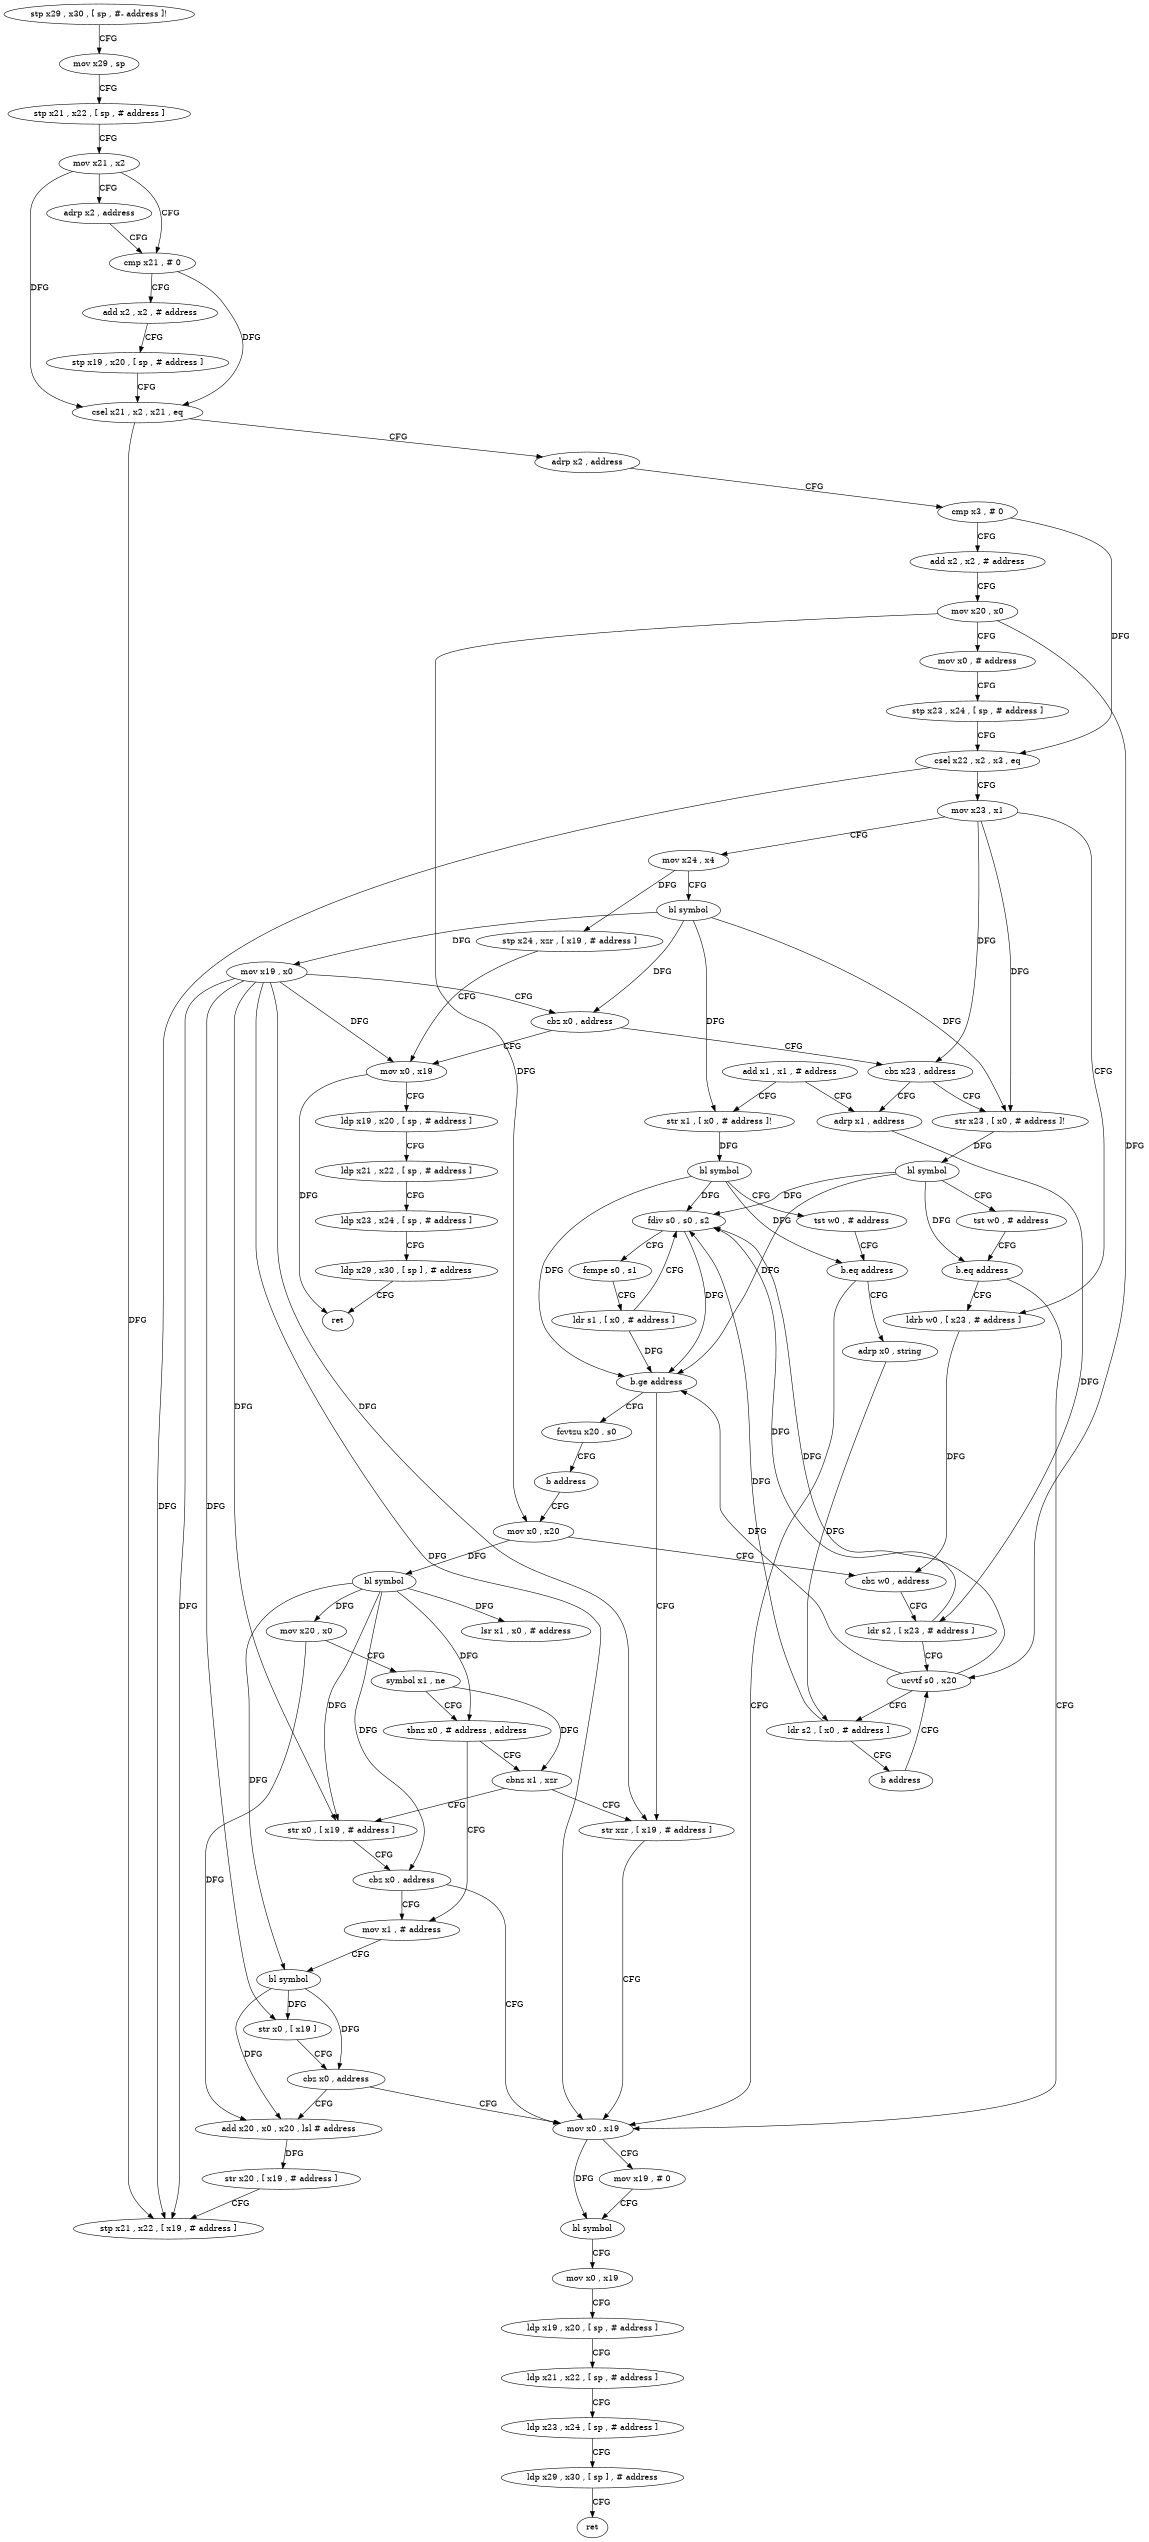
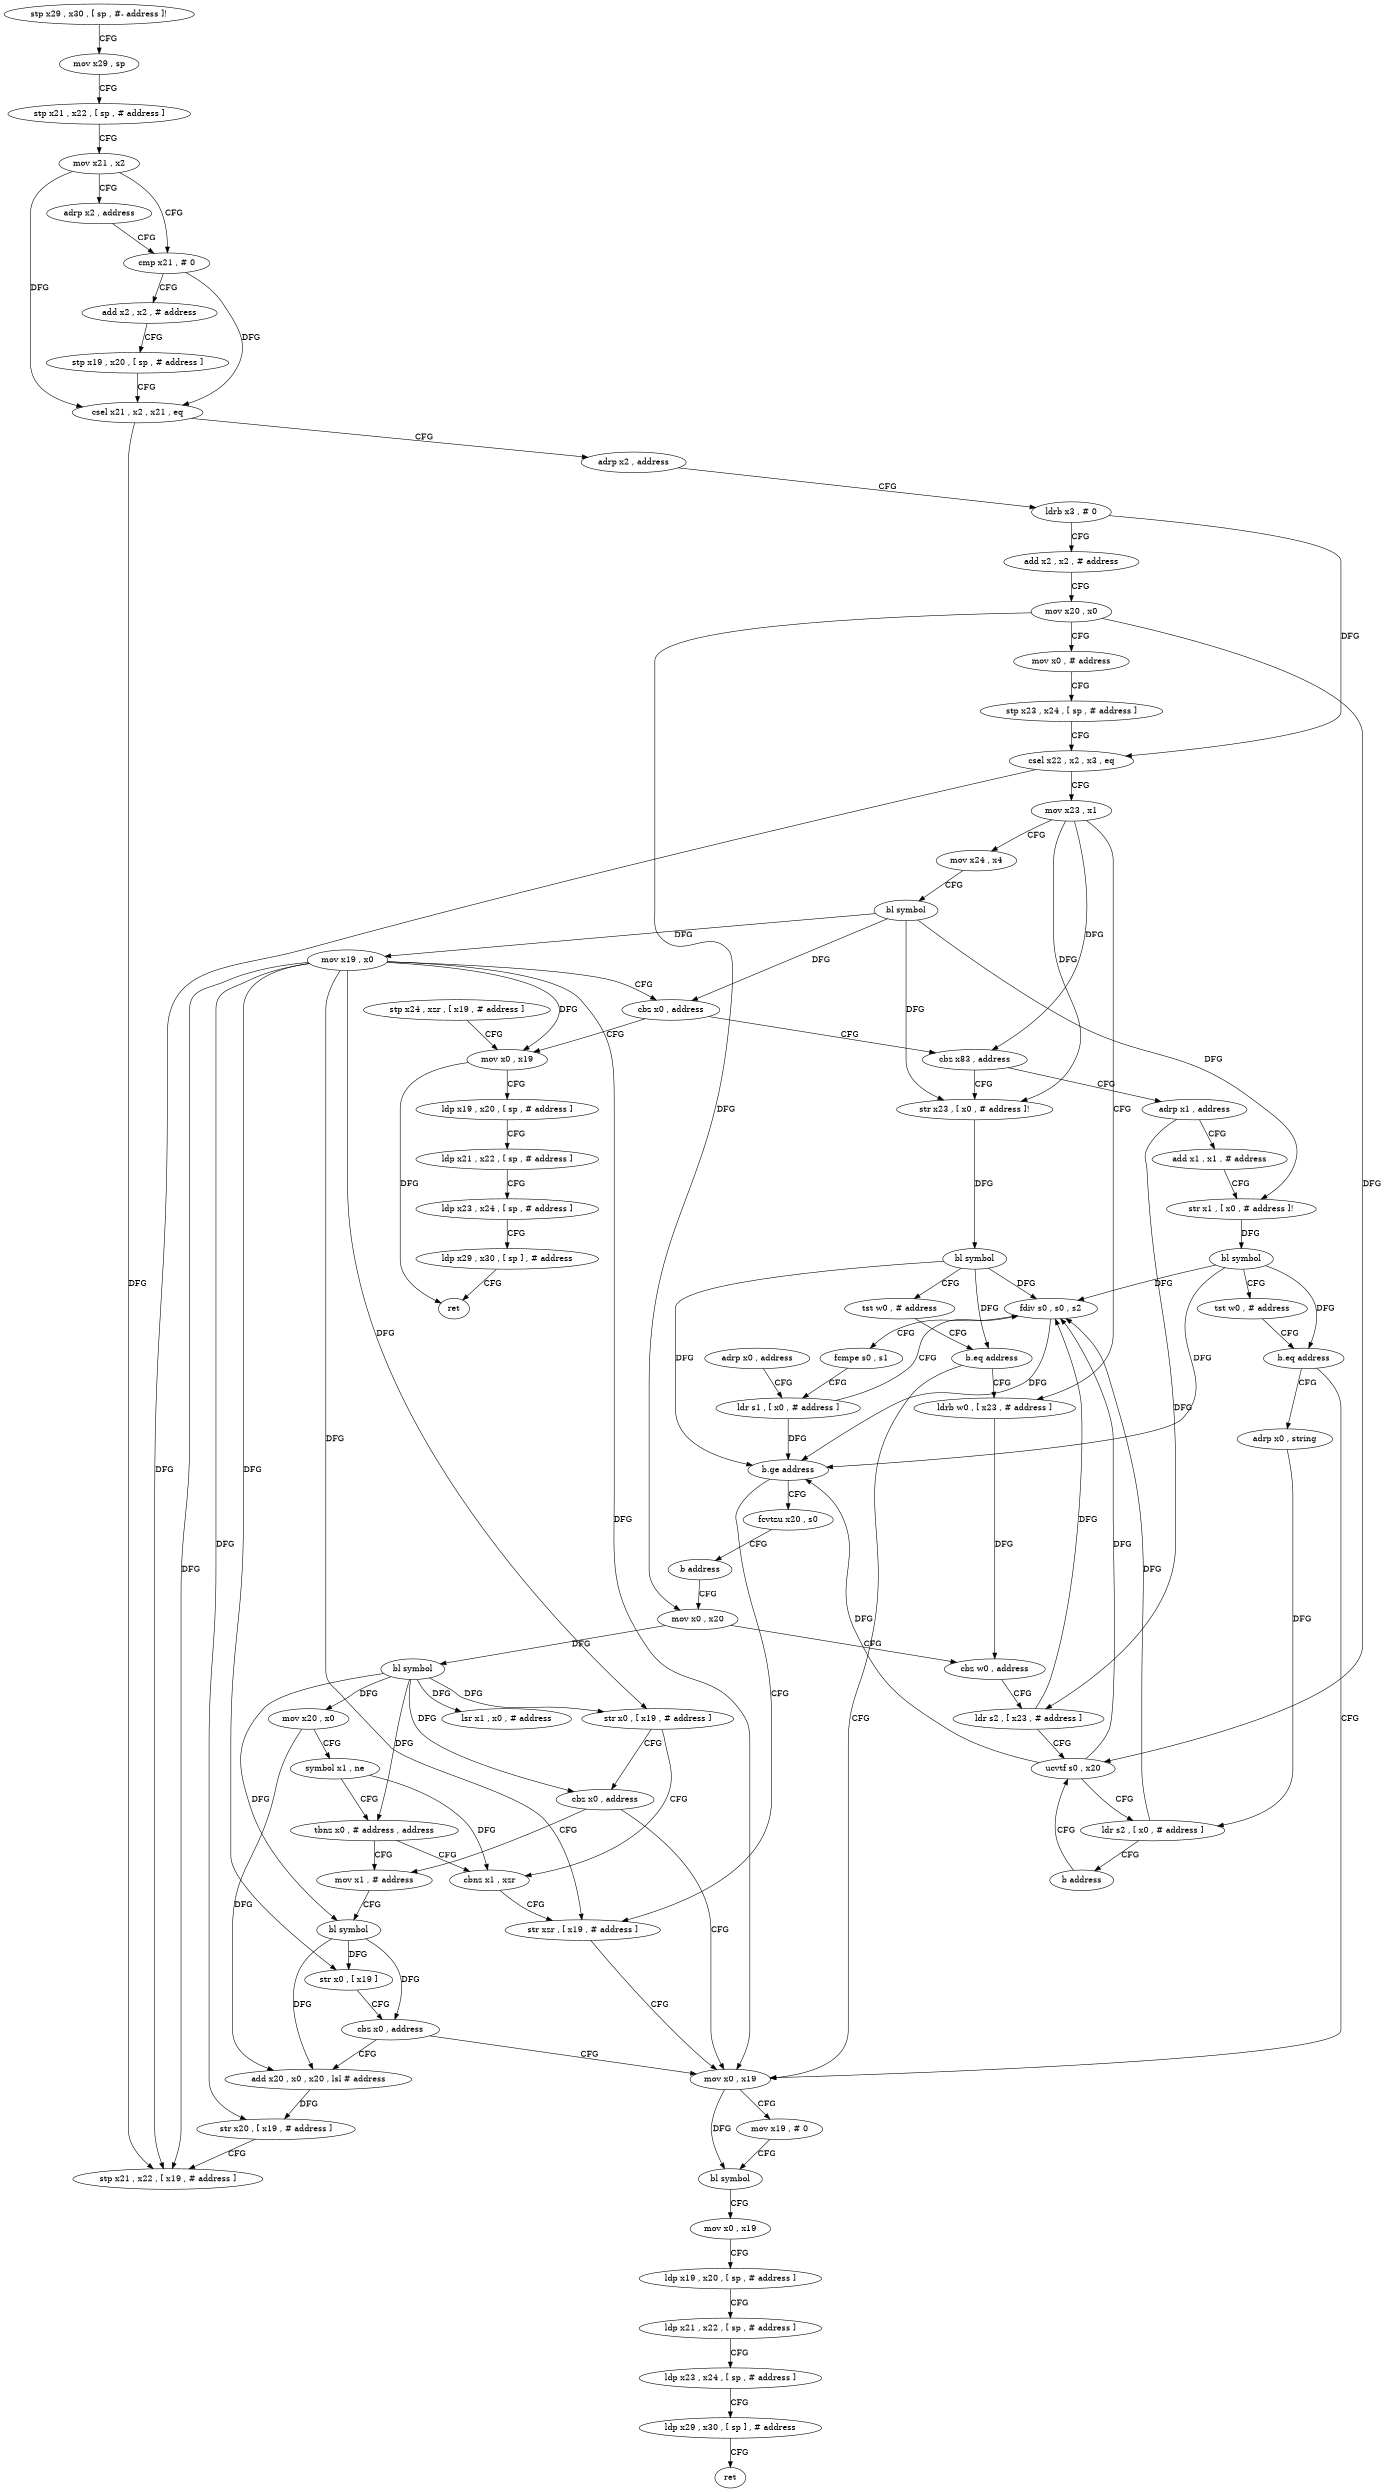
(978, 512) -> (1071, 512)
(632, 899) -> none
(920, 1072) -> (975, 1060)
(827, 1095) -> (1206, 1132)
none -> (757, 1358)
none -> (216, 1515)
(443, 1804) -> (637, 1832)
